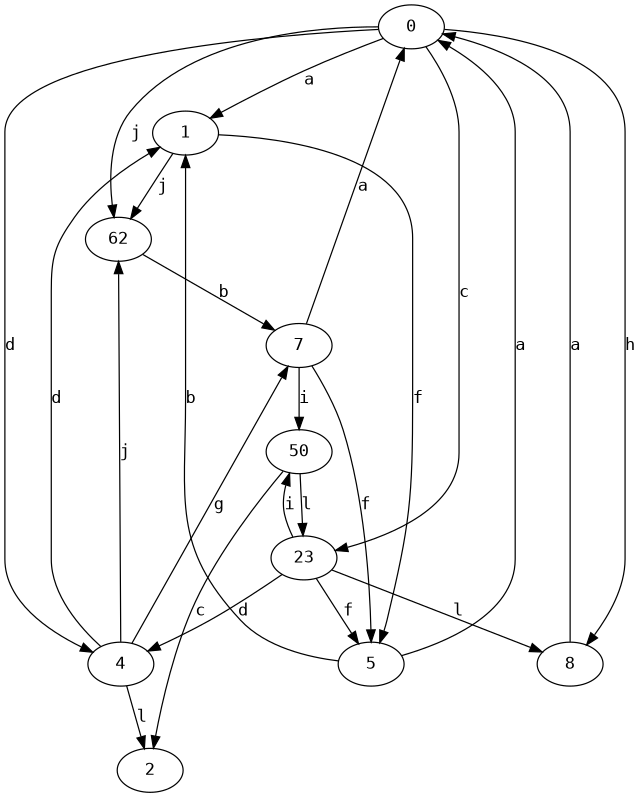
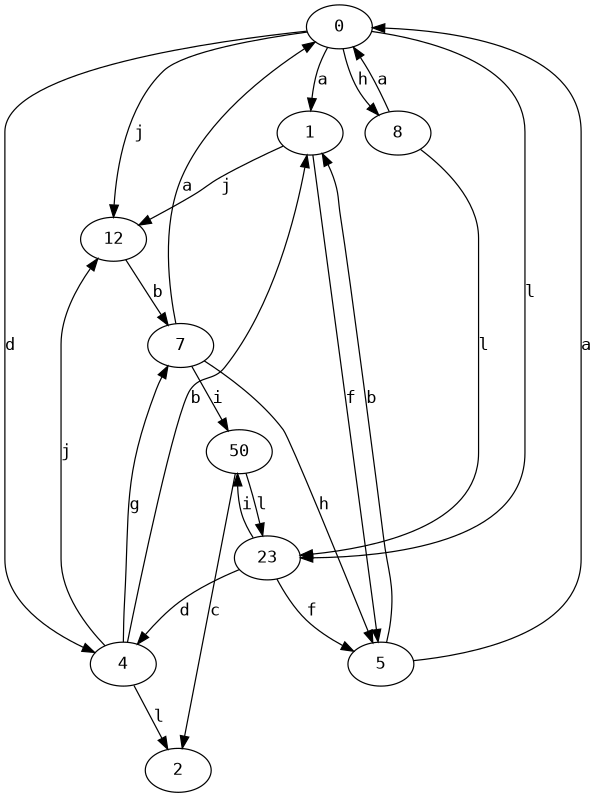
(118, 239) -> (114, 239)
(465, 292) -> (530, 292)
(57, 399) -> (196, 399)
(366, 505) -> (324, 505)
(431, 609) -> (479, 397)
